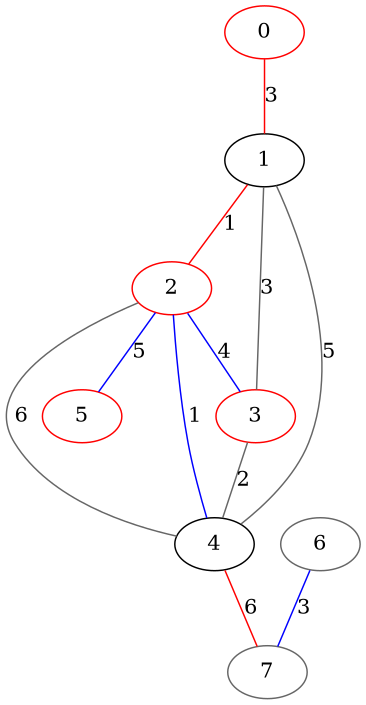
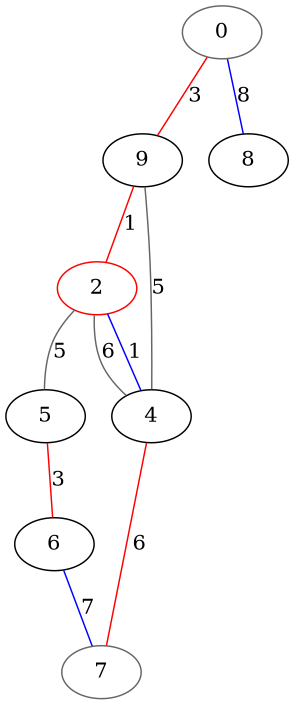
(265, 32) -> (222, 32)
none -> (249, 160)
(265, 160) -> (143, 160)
(127, 352) -> (51, 346)
(82, 416) -> (46, 416)
(256, 416) -> none
none -> (50, 480)
(320, 544) -> (54, 544)
(304, 608) -> (88, 608)
